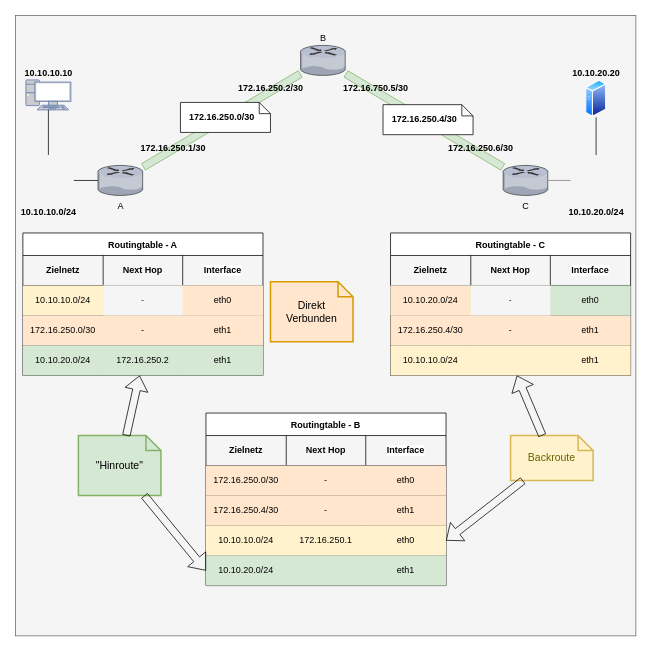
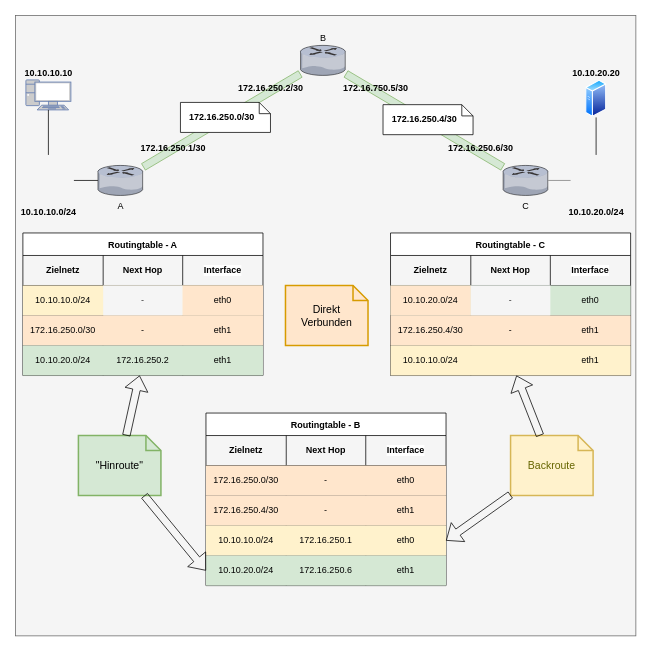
(312, 312) -> (327, 315)
(552, 458) -> (552, 465)
none -> (326, 570)
